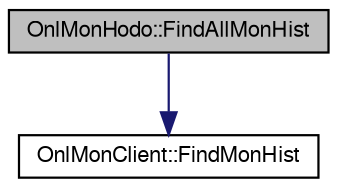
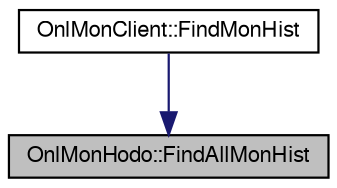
(169, 83) -> (169, 83)
